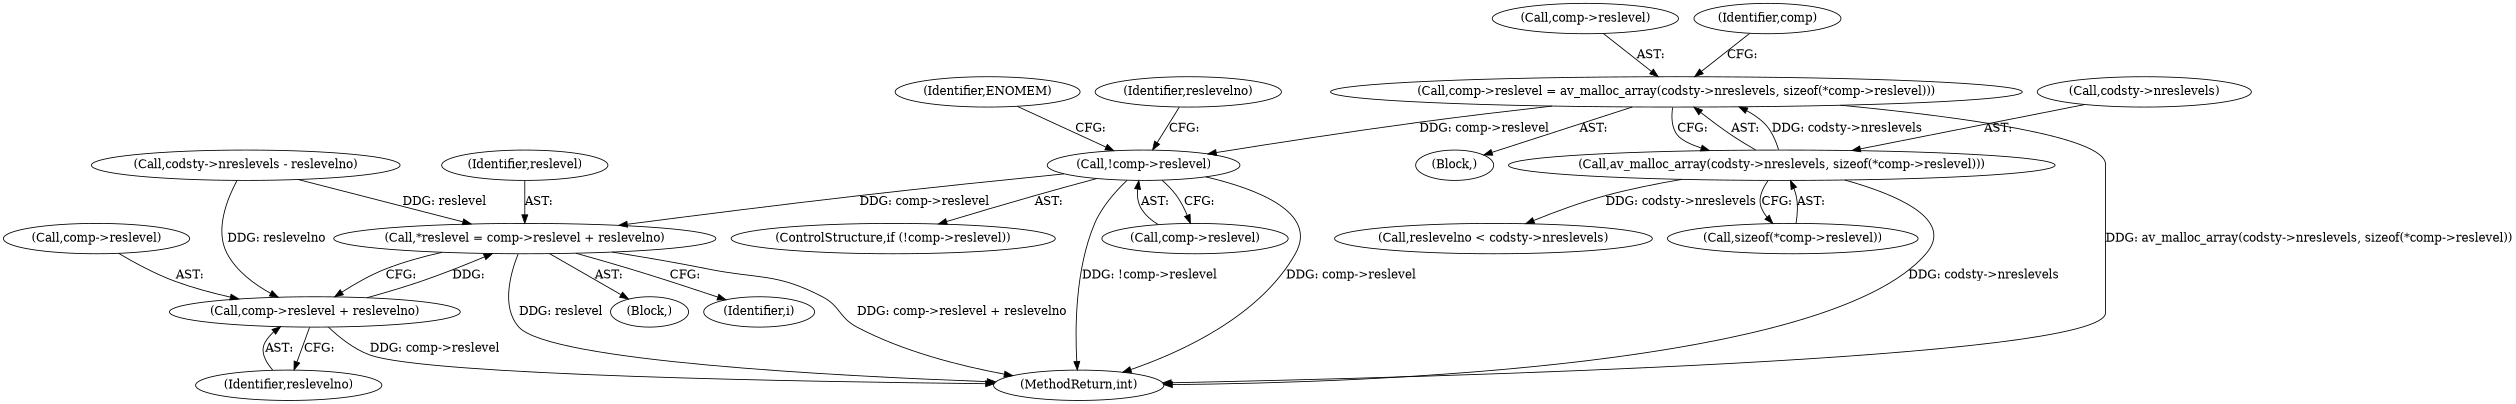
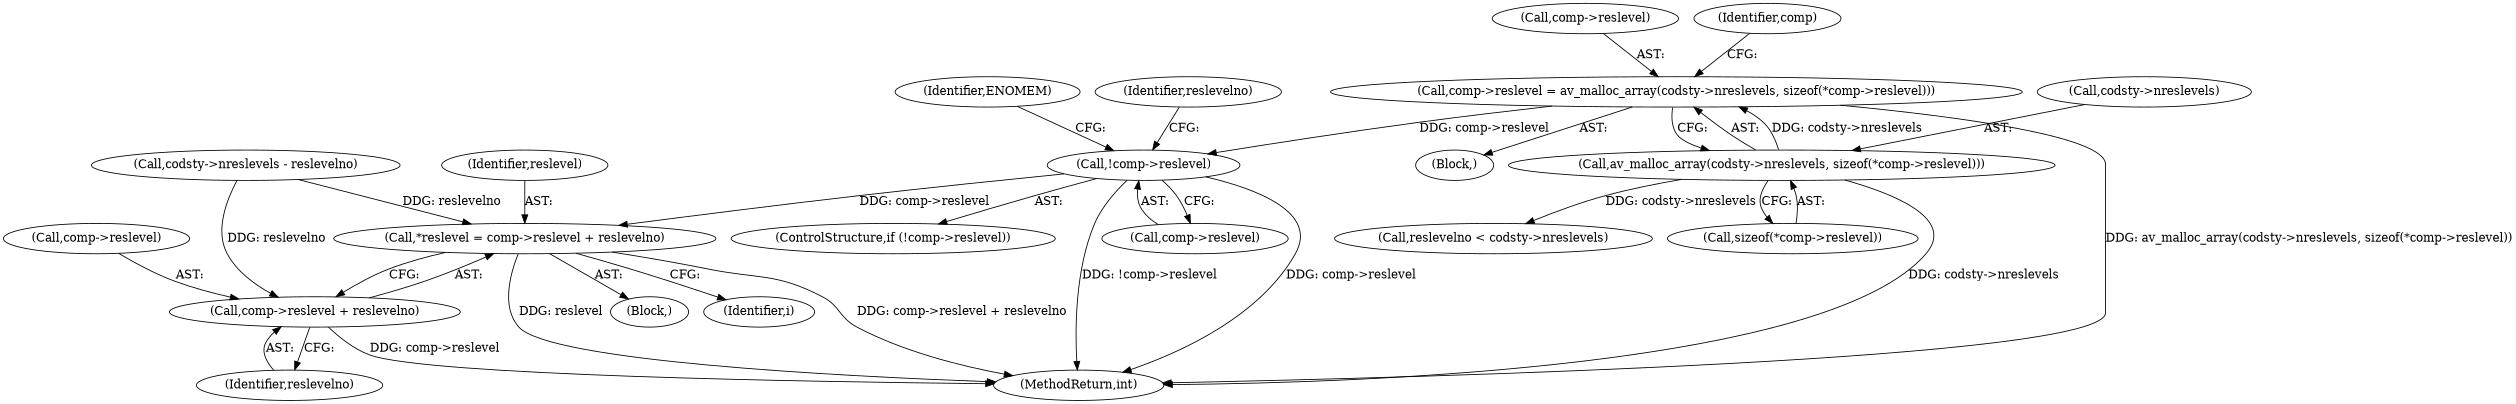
(445, 202) -> (452, 202)
(470, 275) -> (471, 275)
